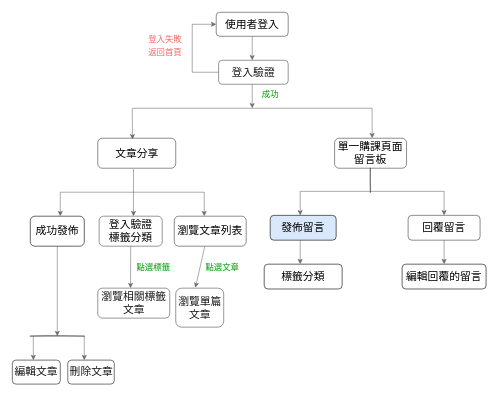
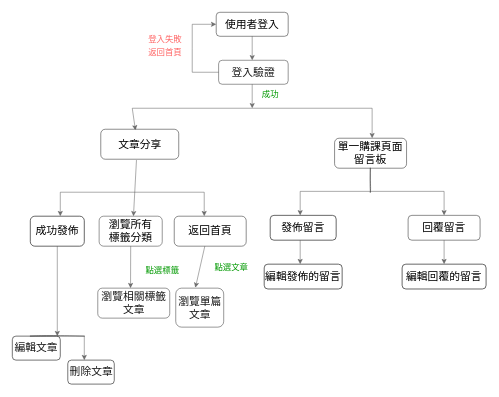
(137, 153) -> (140, 144)
(303, 228) -> (303, 228)
(131, 231) -> (131, 231)
(210, 231) -> (210, 231)
(153, 267) -> (162, 270)
(222, 267) -> (231, 267)
(303, 277) -> (303, 277)
(36, 372) -> (36, 348)
